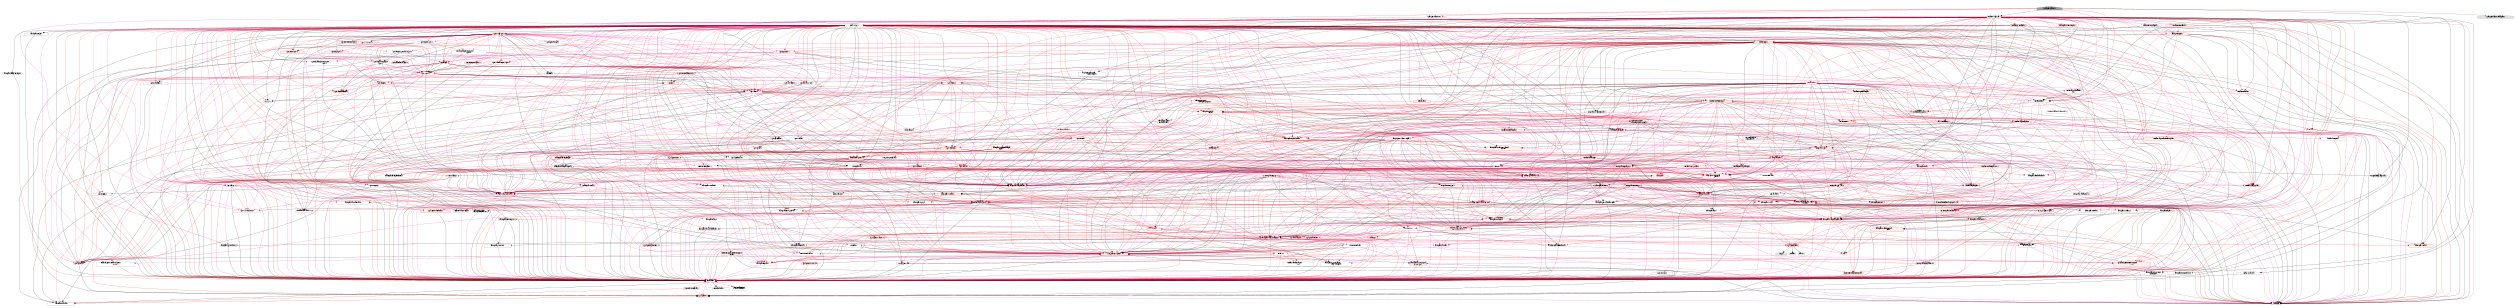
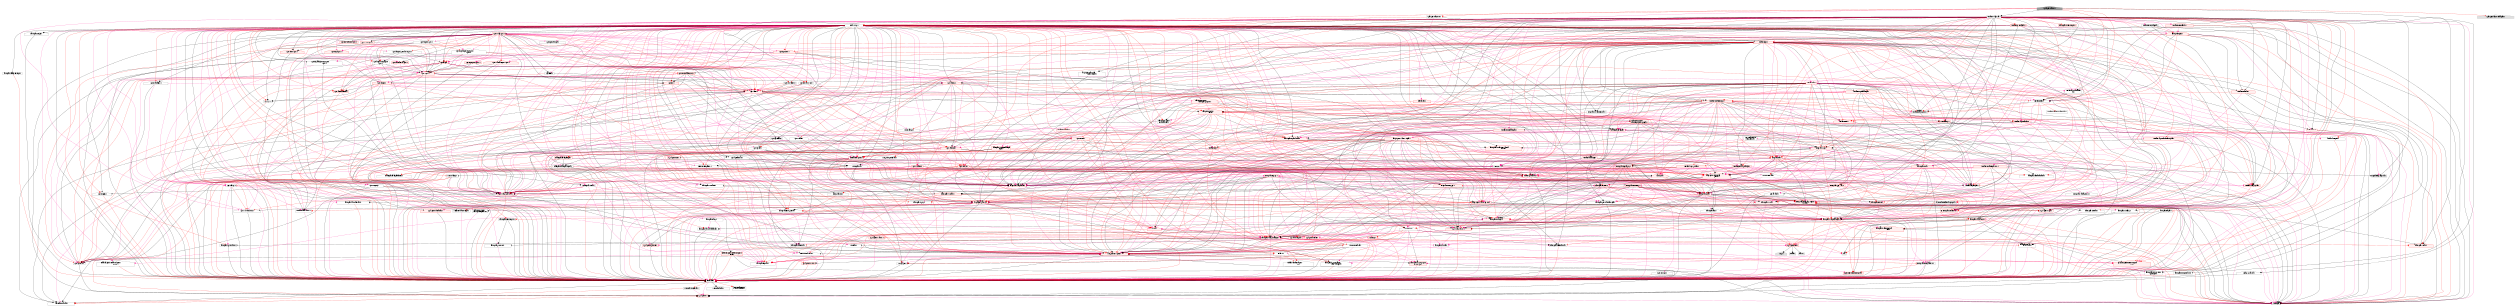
(980, 203) -> (980, 203)
